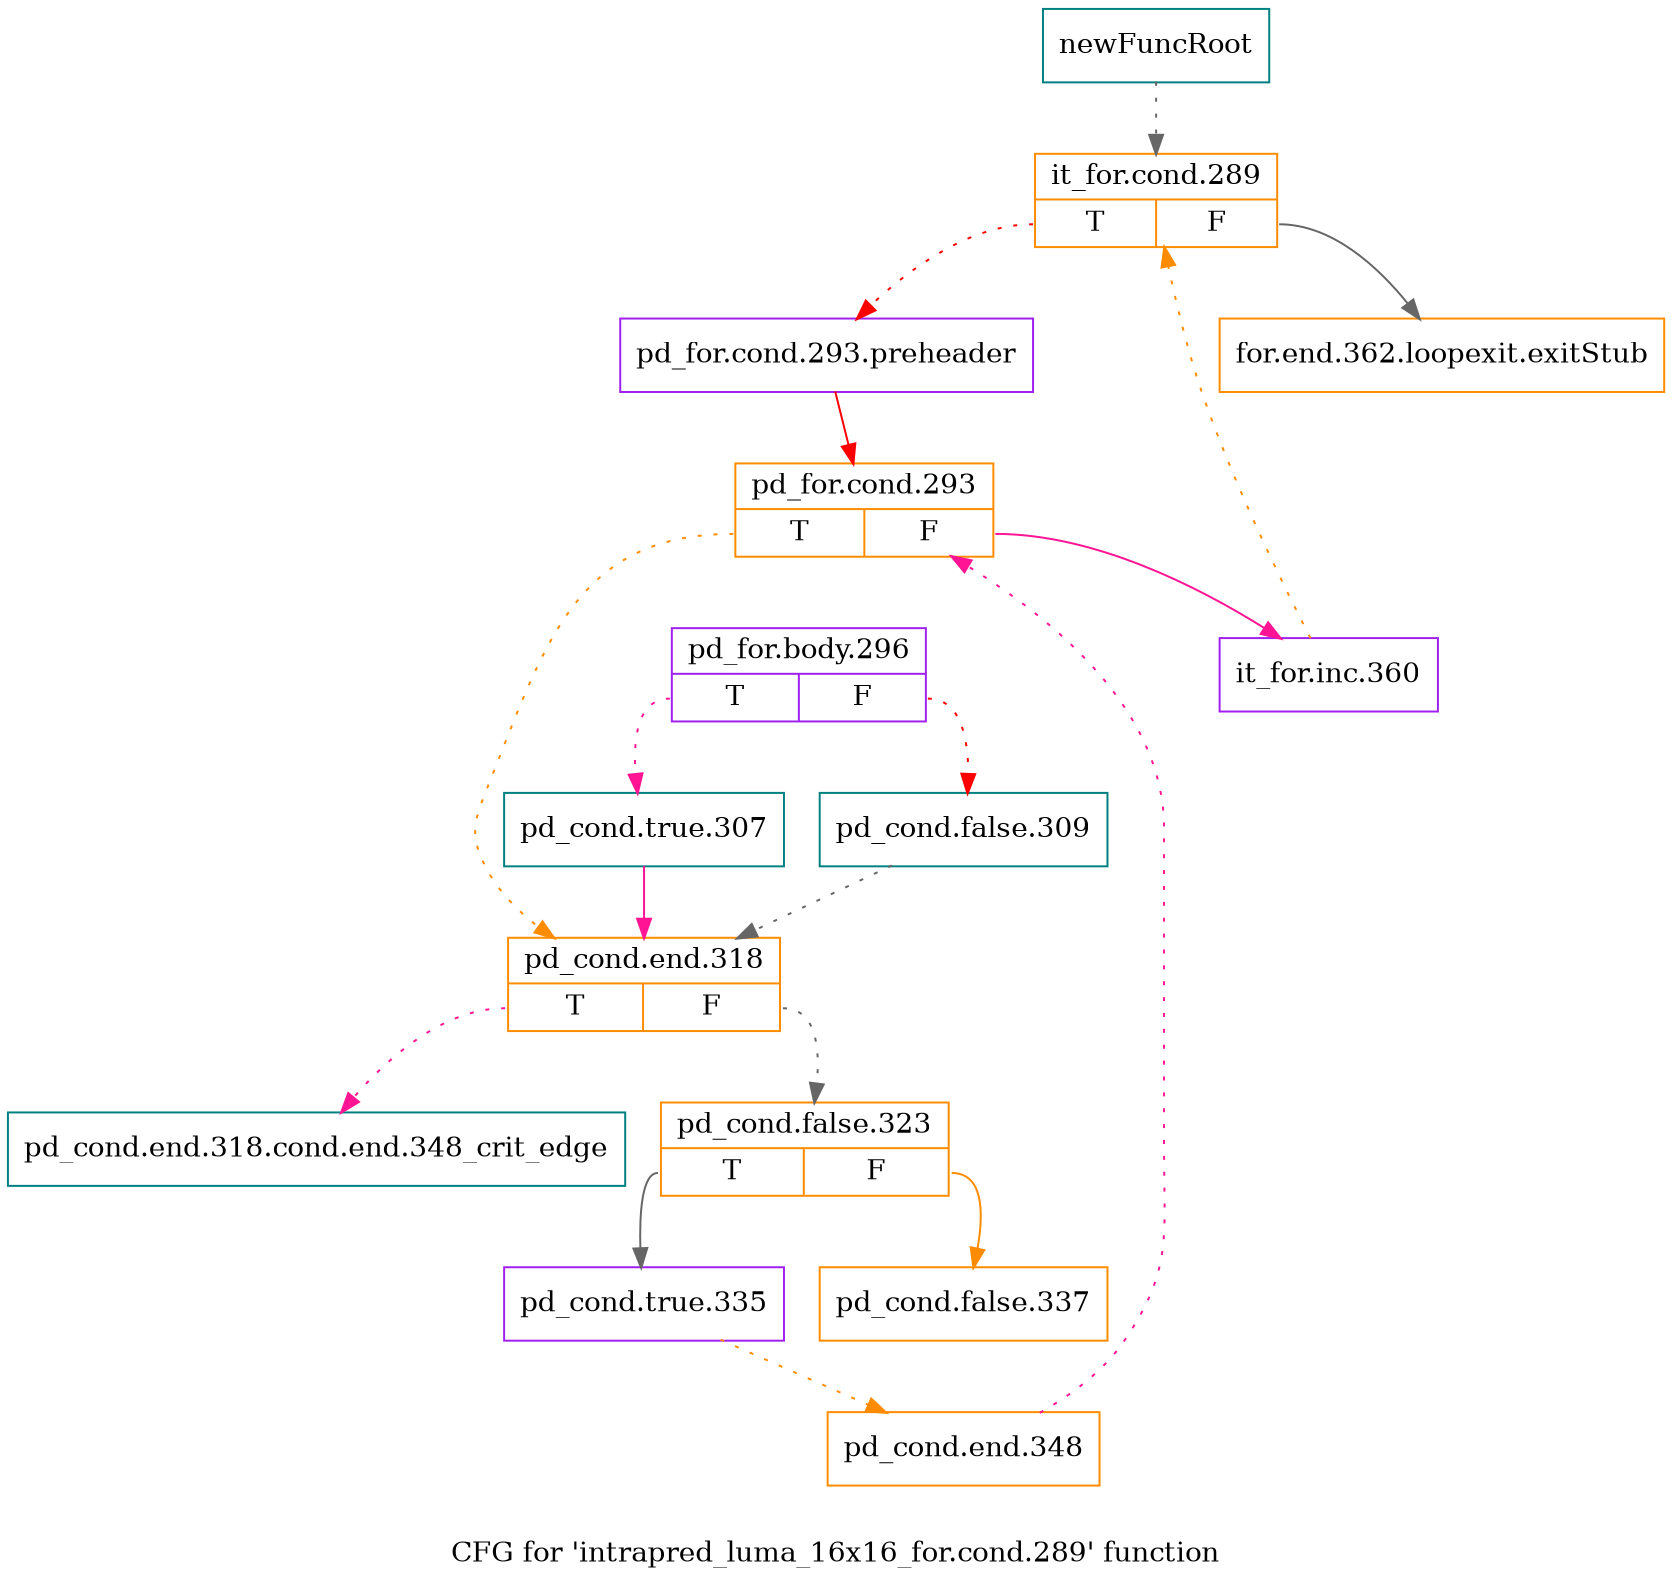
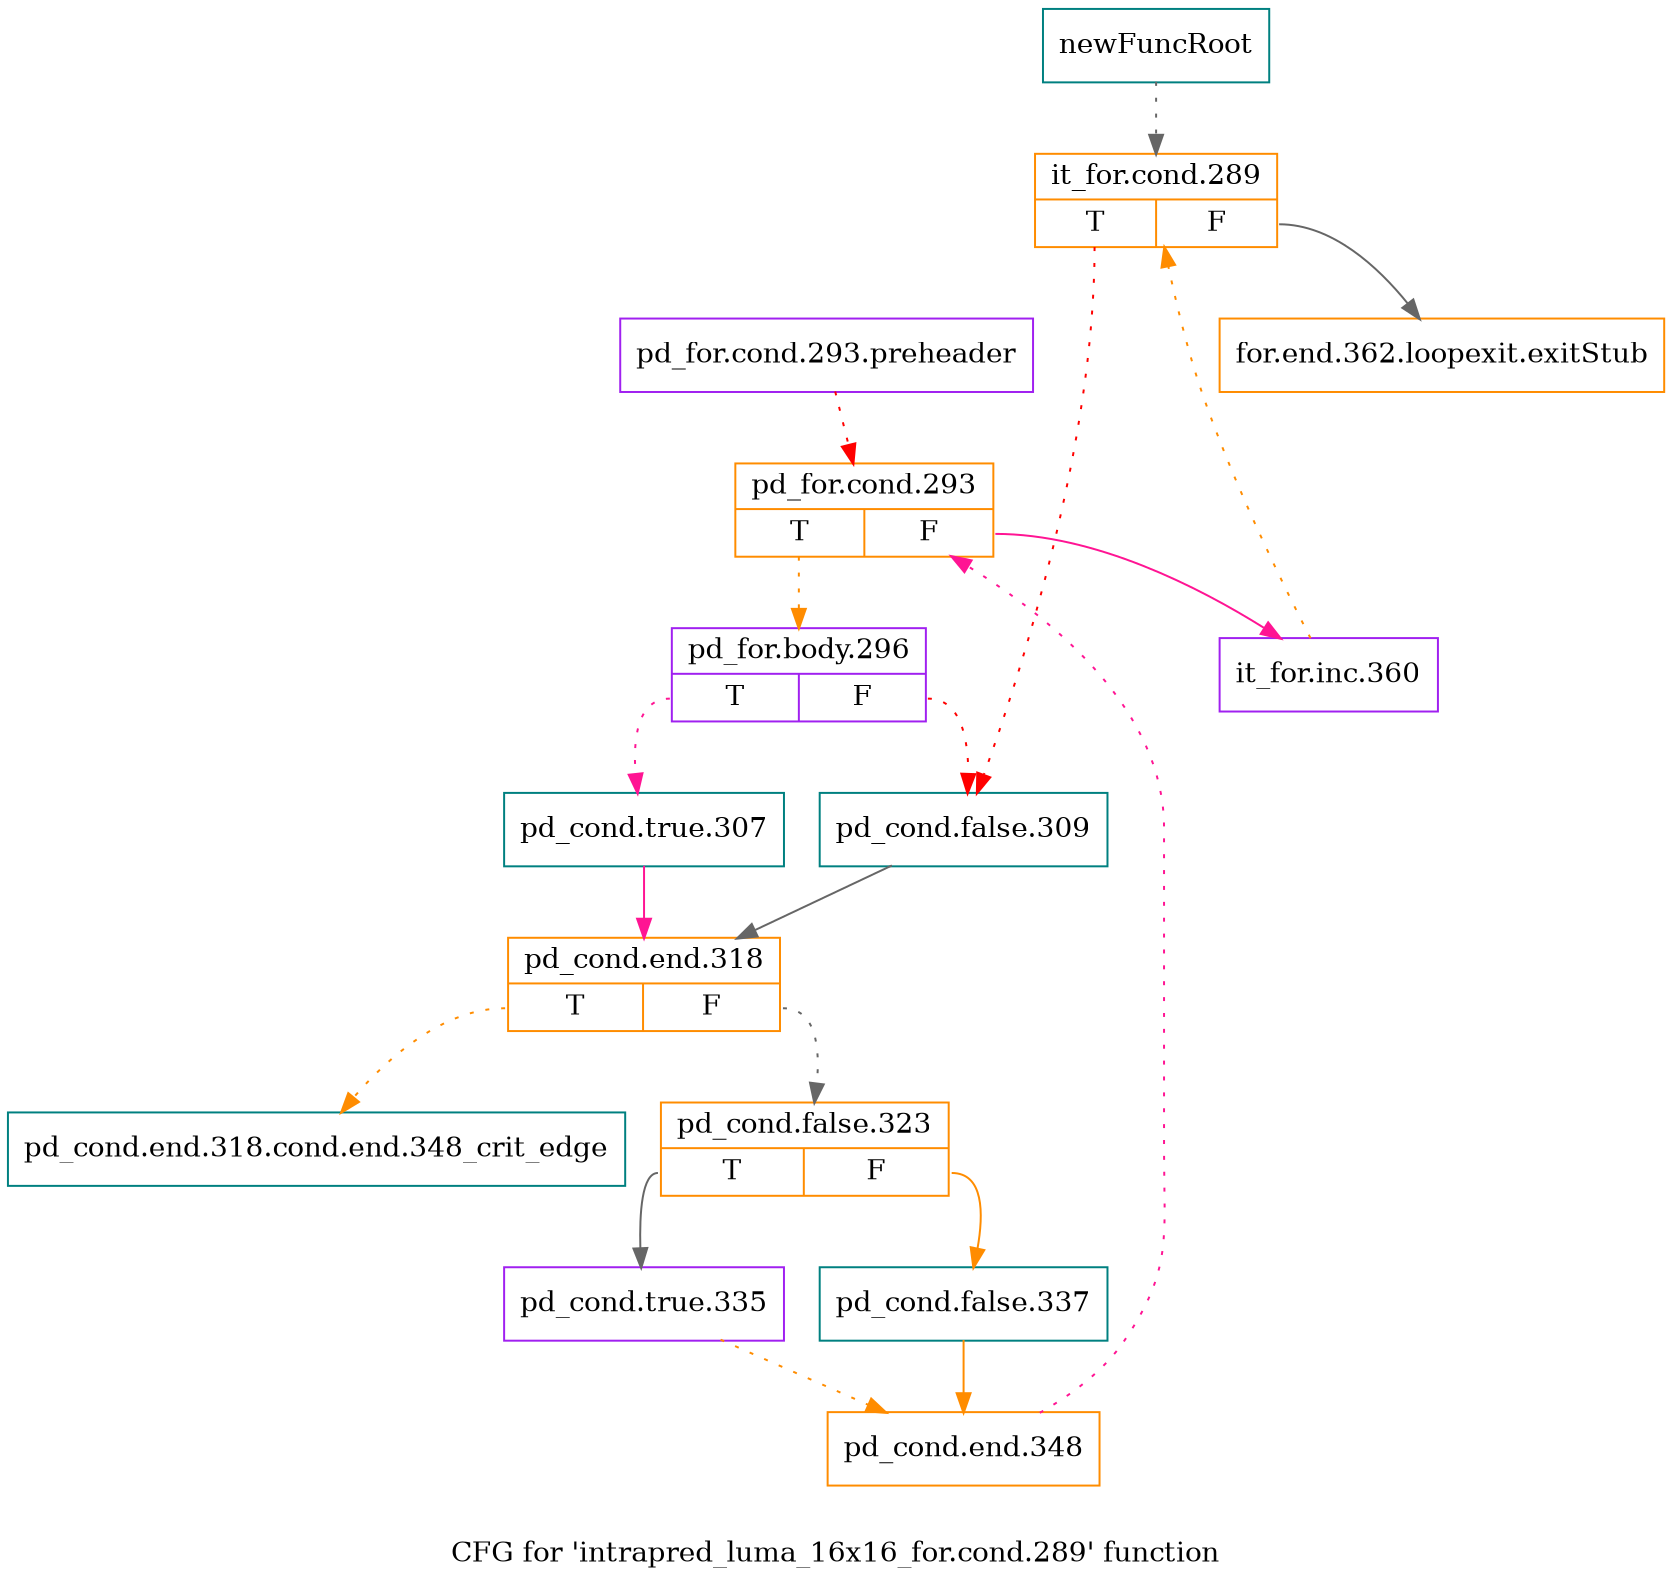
(945, 250) -> (1060, 515)
(842, 418) -> (842, 418)
(529, 685) -> (799, 583)
(824, 898) -> (824, 898)
(421, 1037) -> (421, 1037)
(964, 1304) -> (964, 1304)
none -> (964, 1367)
